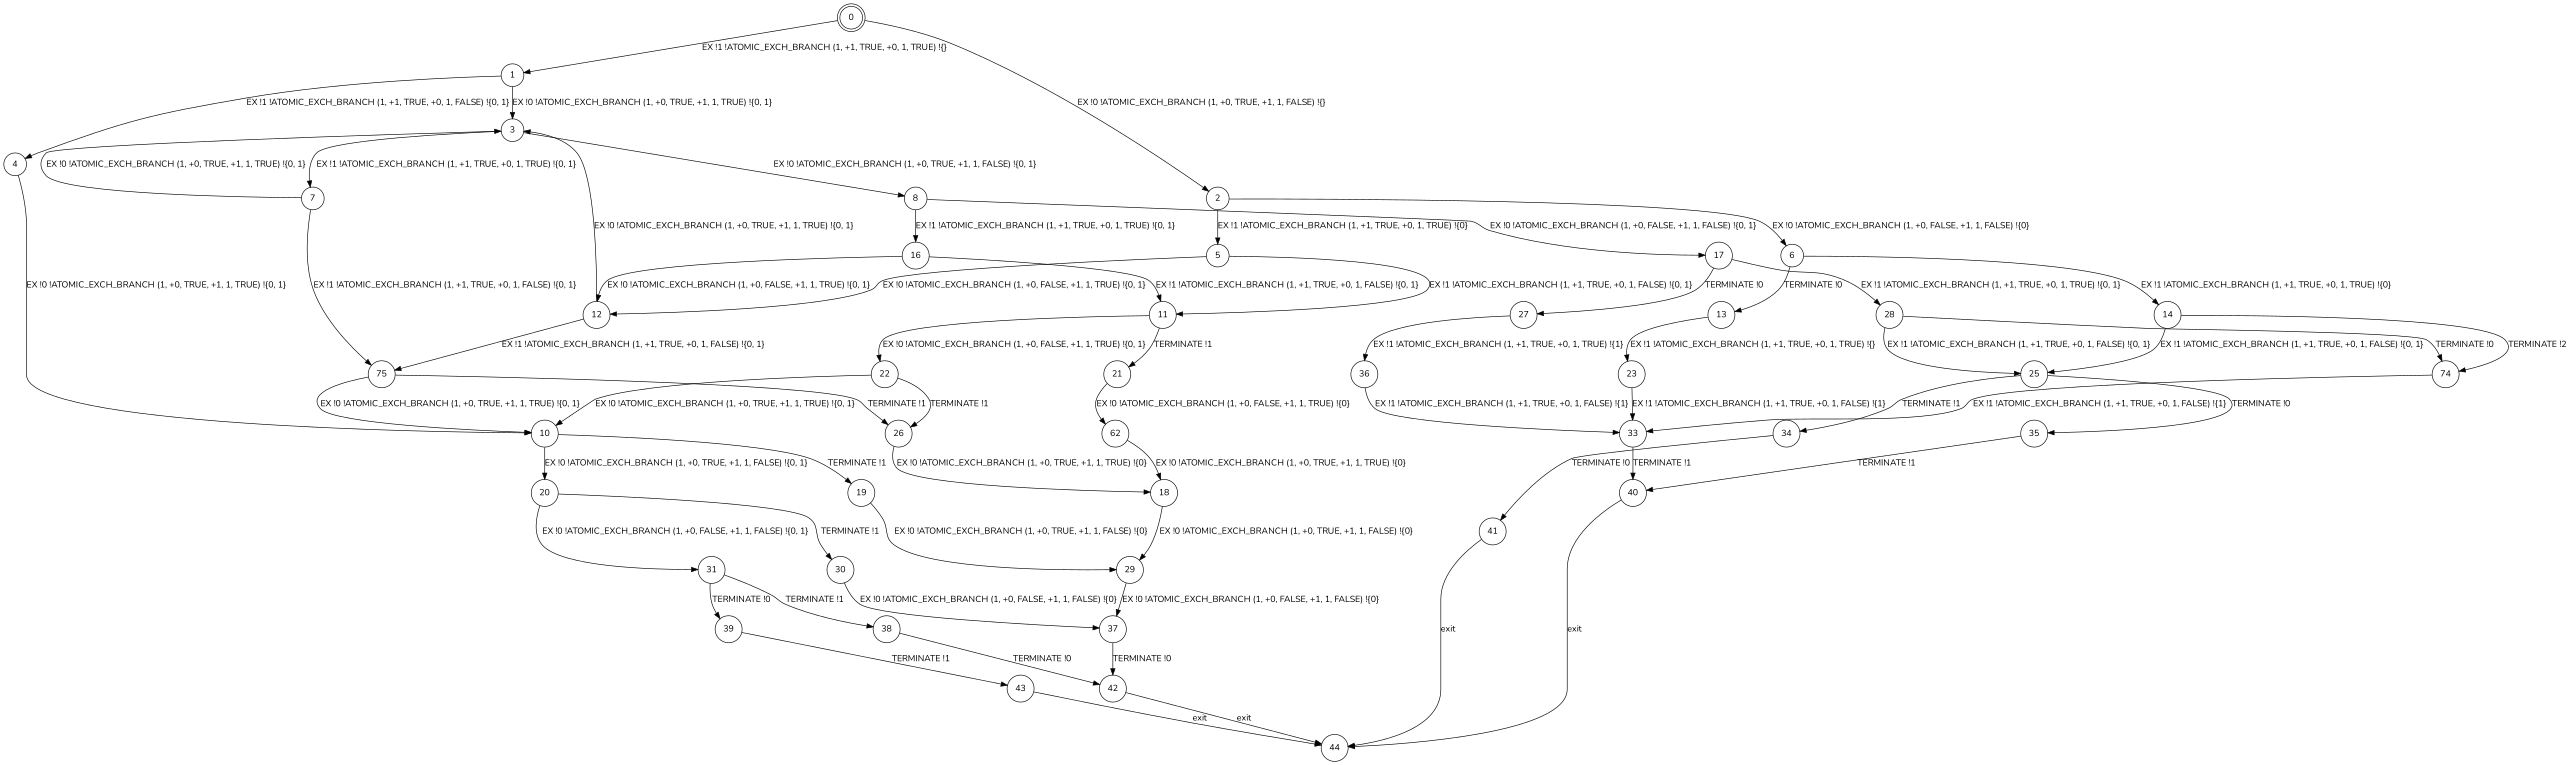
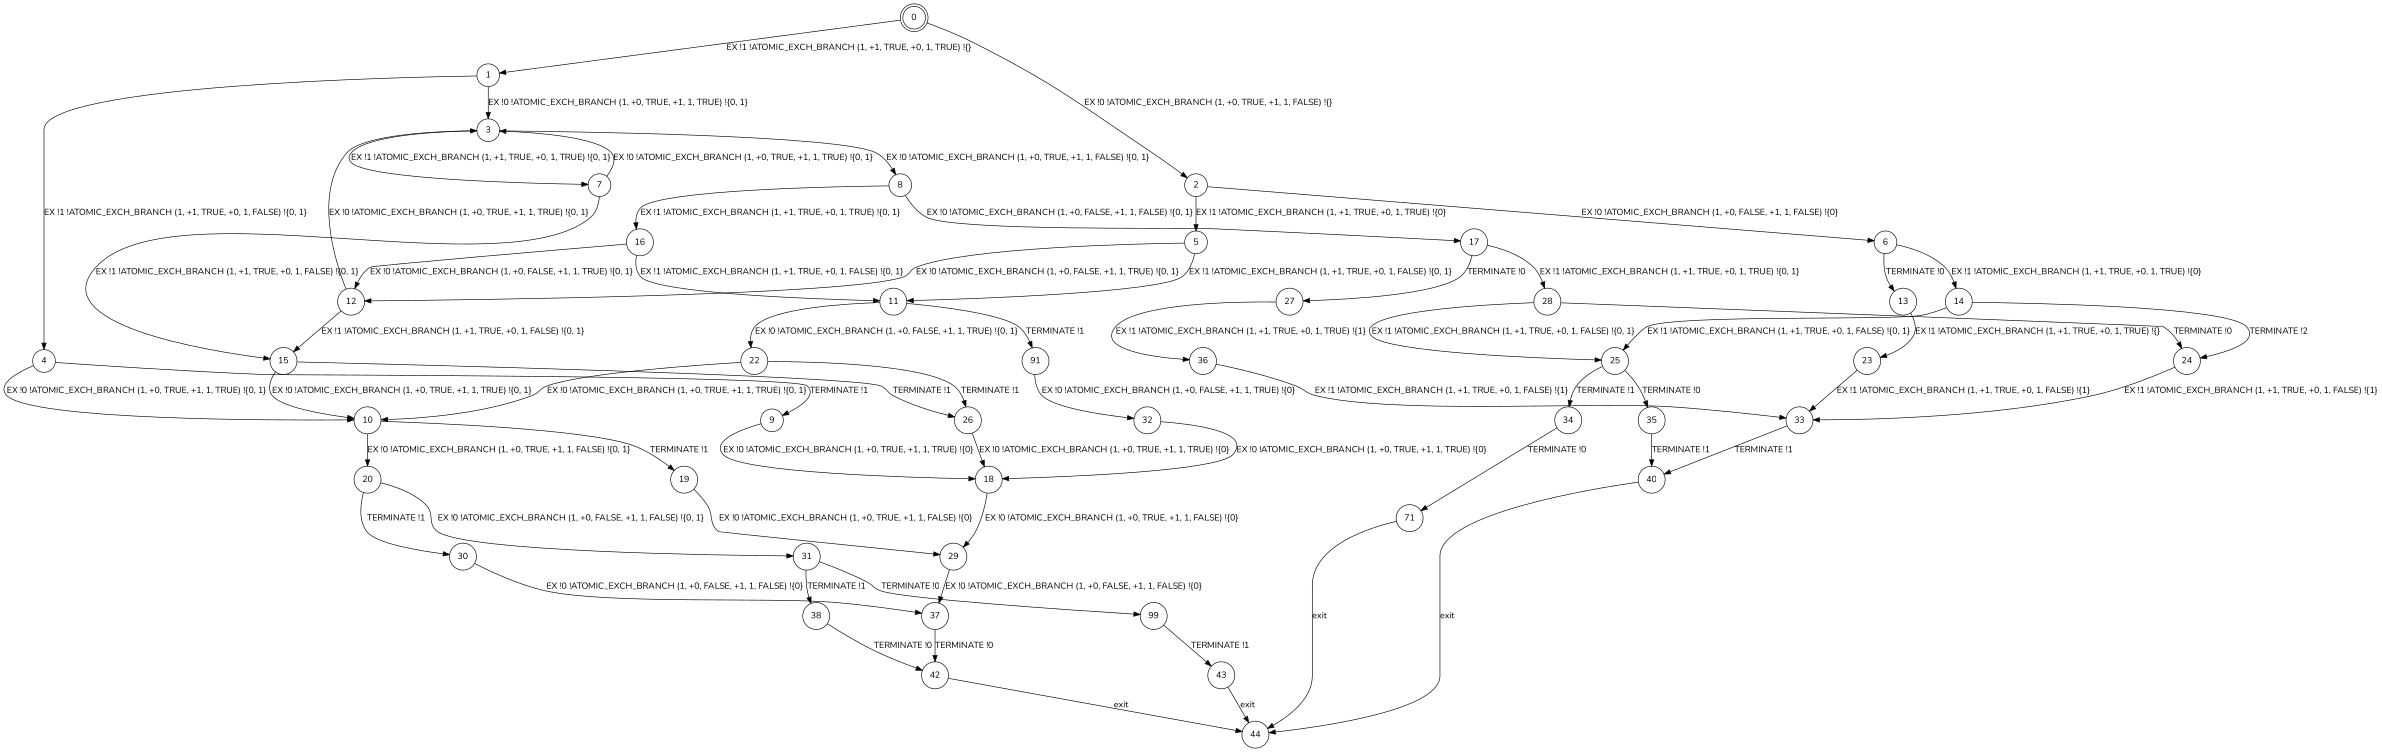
(382, 374) -> (283, 361)
(1117, 374) -> (1036, 361)
(2446, 374) -> (2187, 361)
none -> (772, 420)
(1115, 434) -> (1147, 420)
(1493, 531) -> (1410, 518)
(729, 629) -> (1154, 616)
